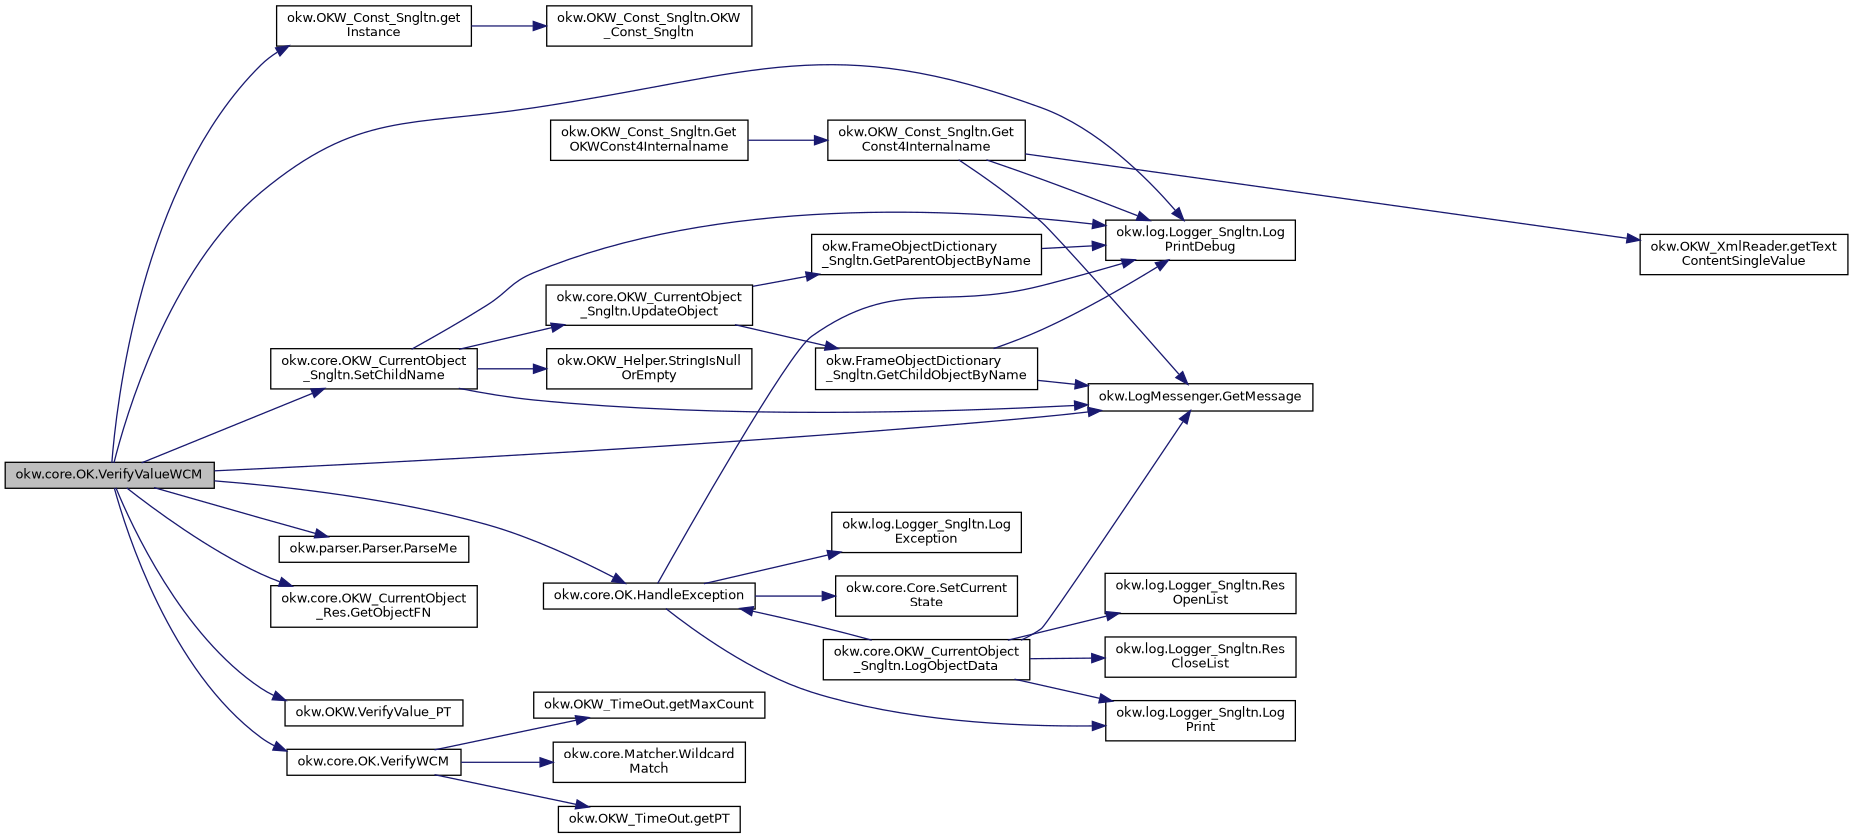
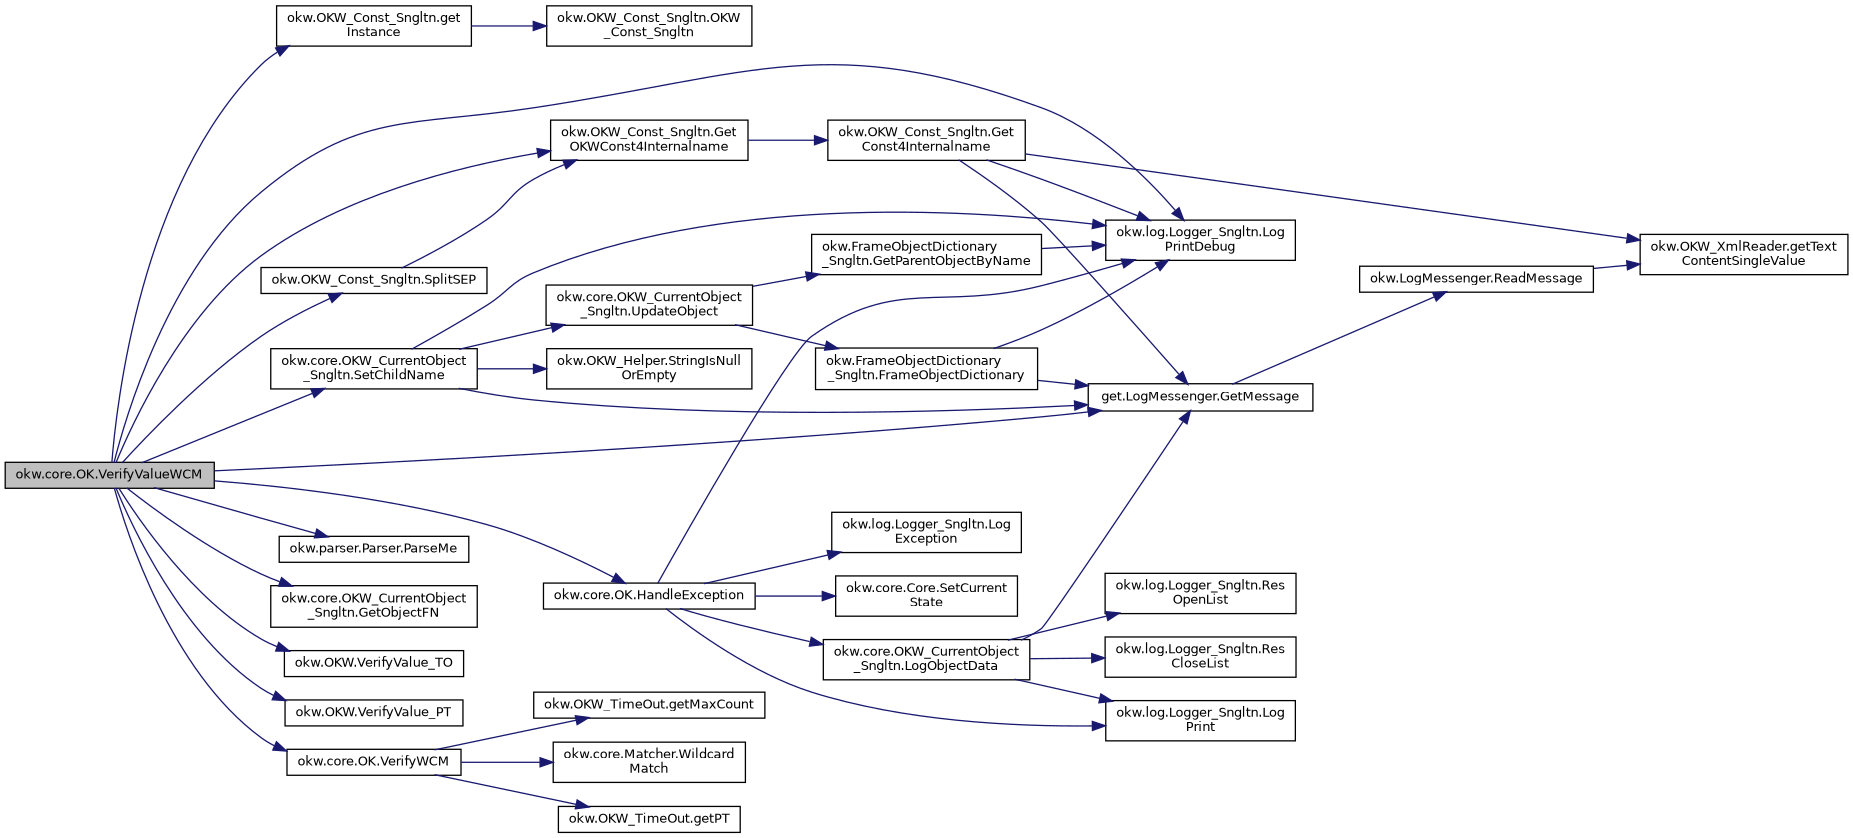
none -> (279, 244)
none -> (1477, 279)
none -> (374, 280)
(927, 369) -> (927, 369)
(1201, 397) -> (1201, 397)
(374, 606) -> (374, 606)
(812, 625) -> (745, 626)
none -> (374, 664)
